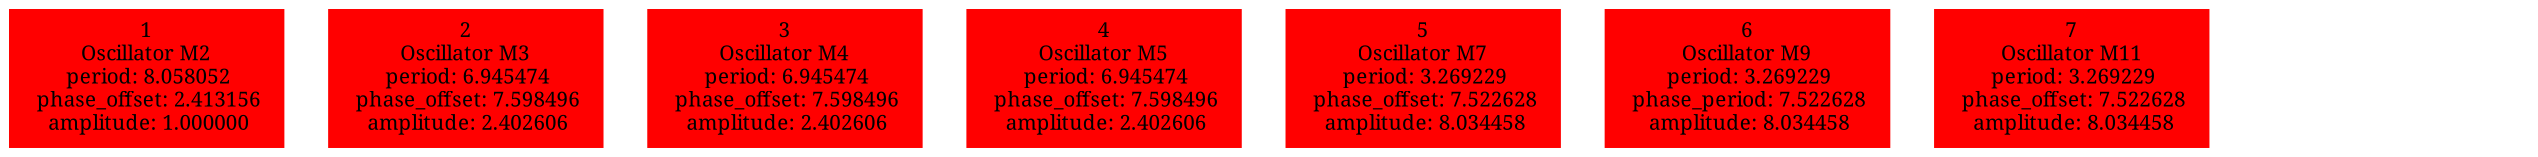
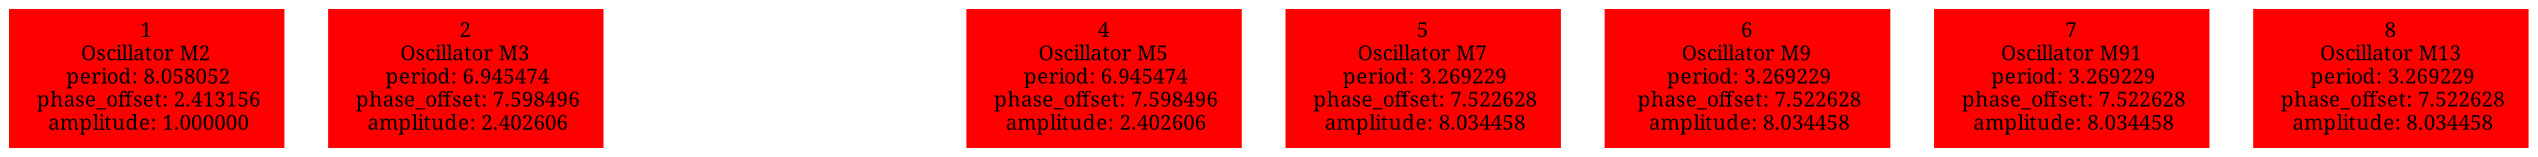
(2072, 54) -> (2072, 54)
(785, 78) -> none
none -> (2391, 78)
(1747, 100) -> (1747, 100)
